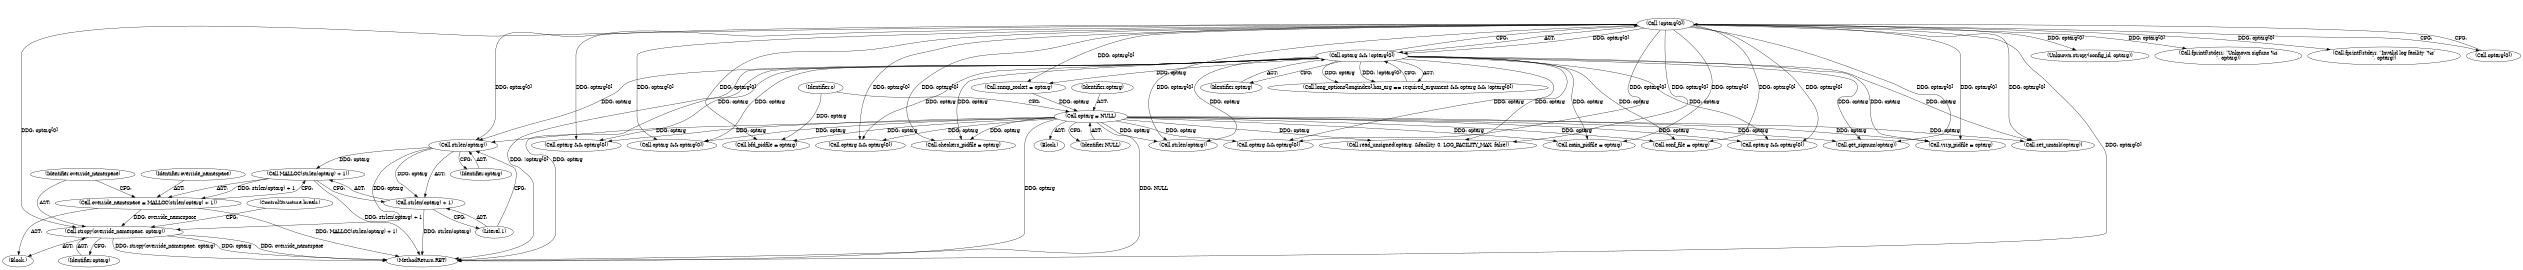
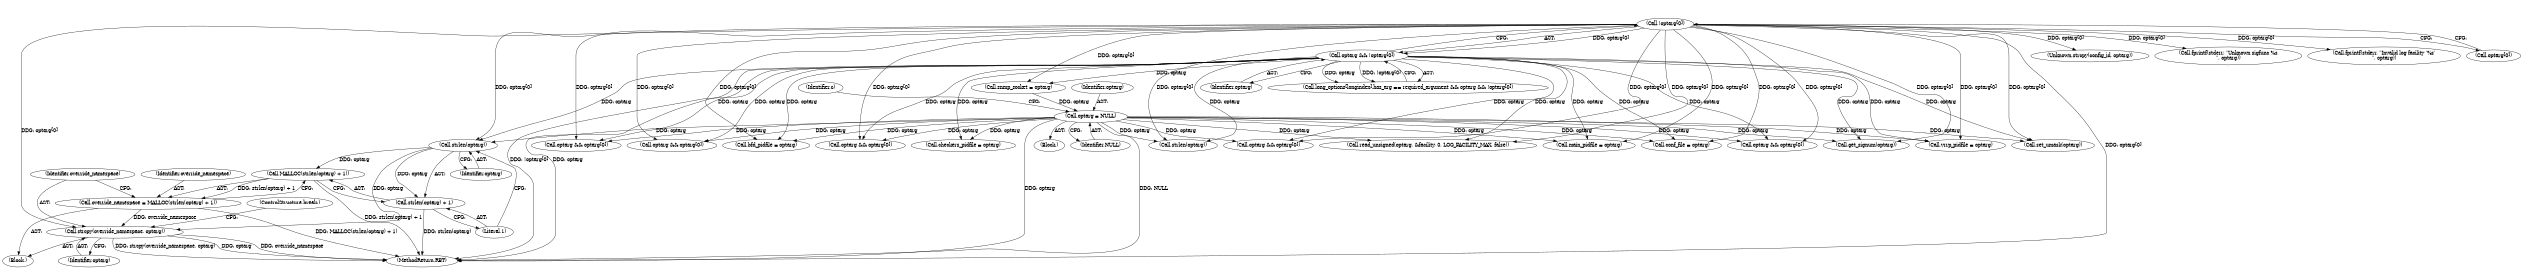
(1118, 36) -> none
(809, 121) -> (1026, 65)
